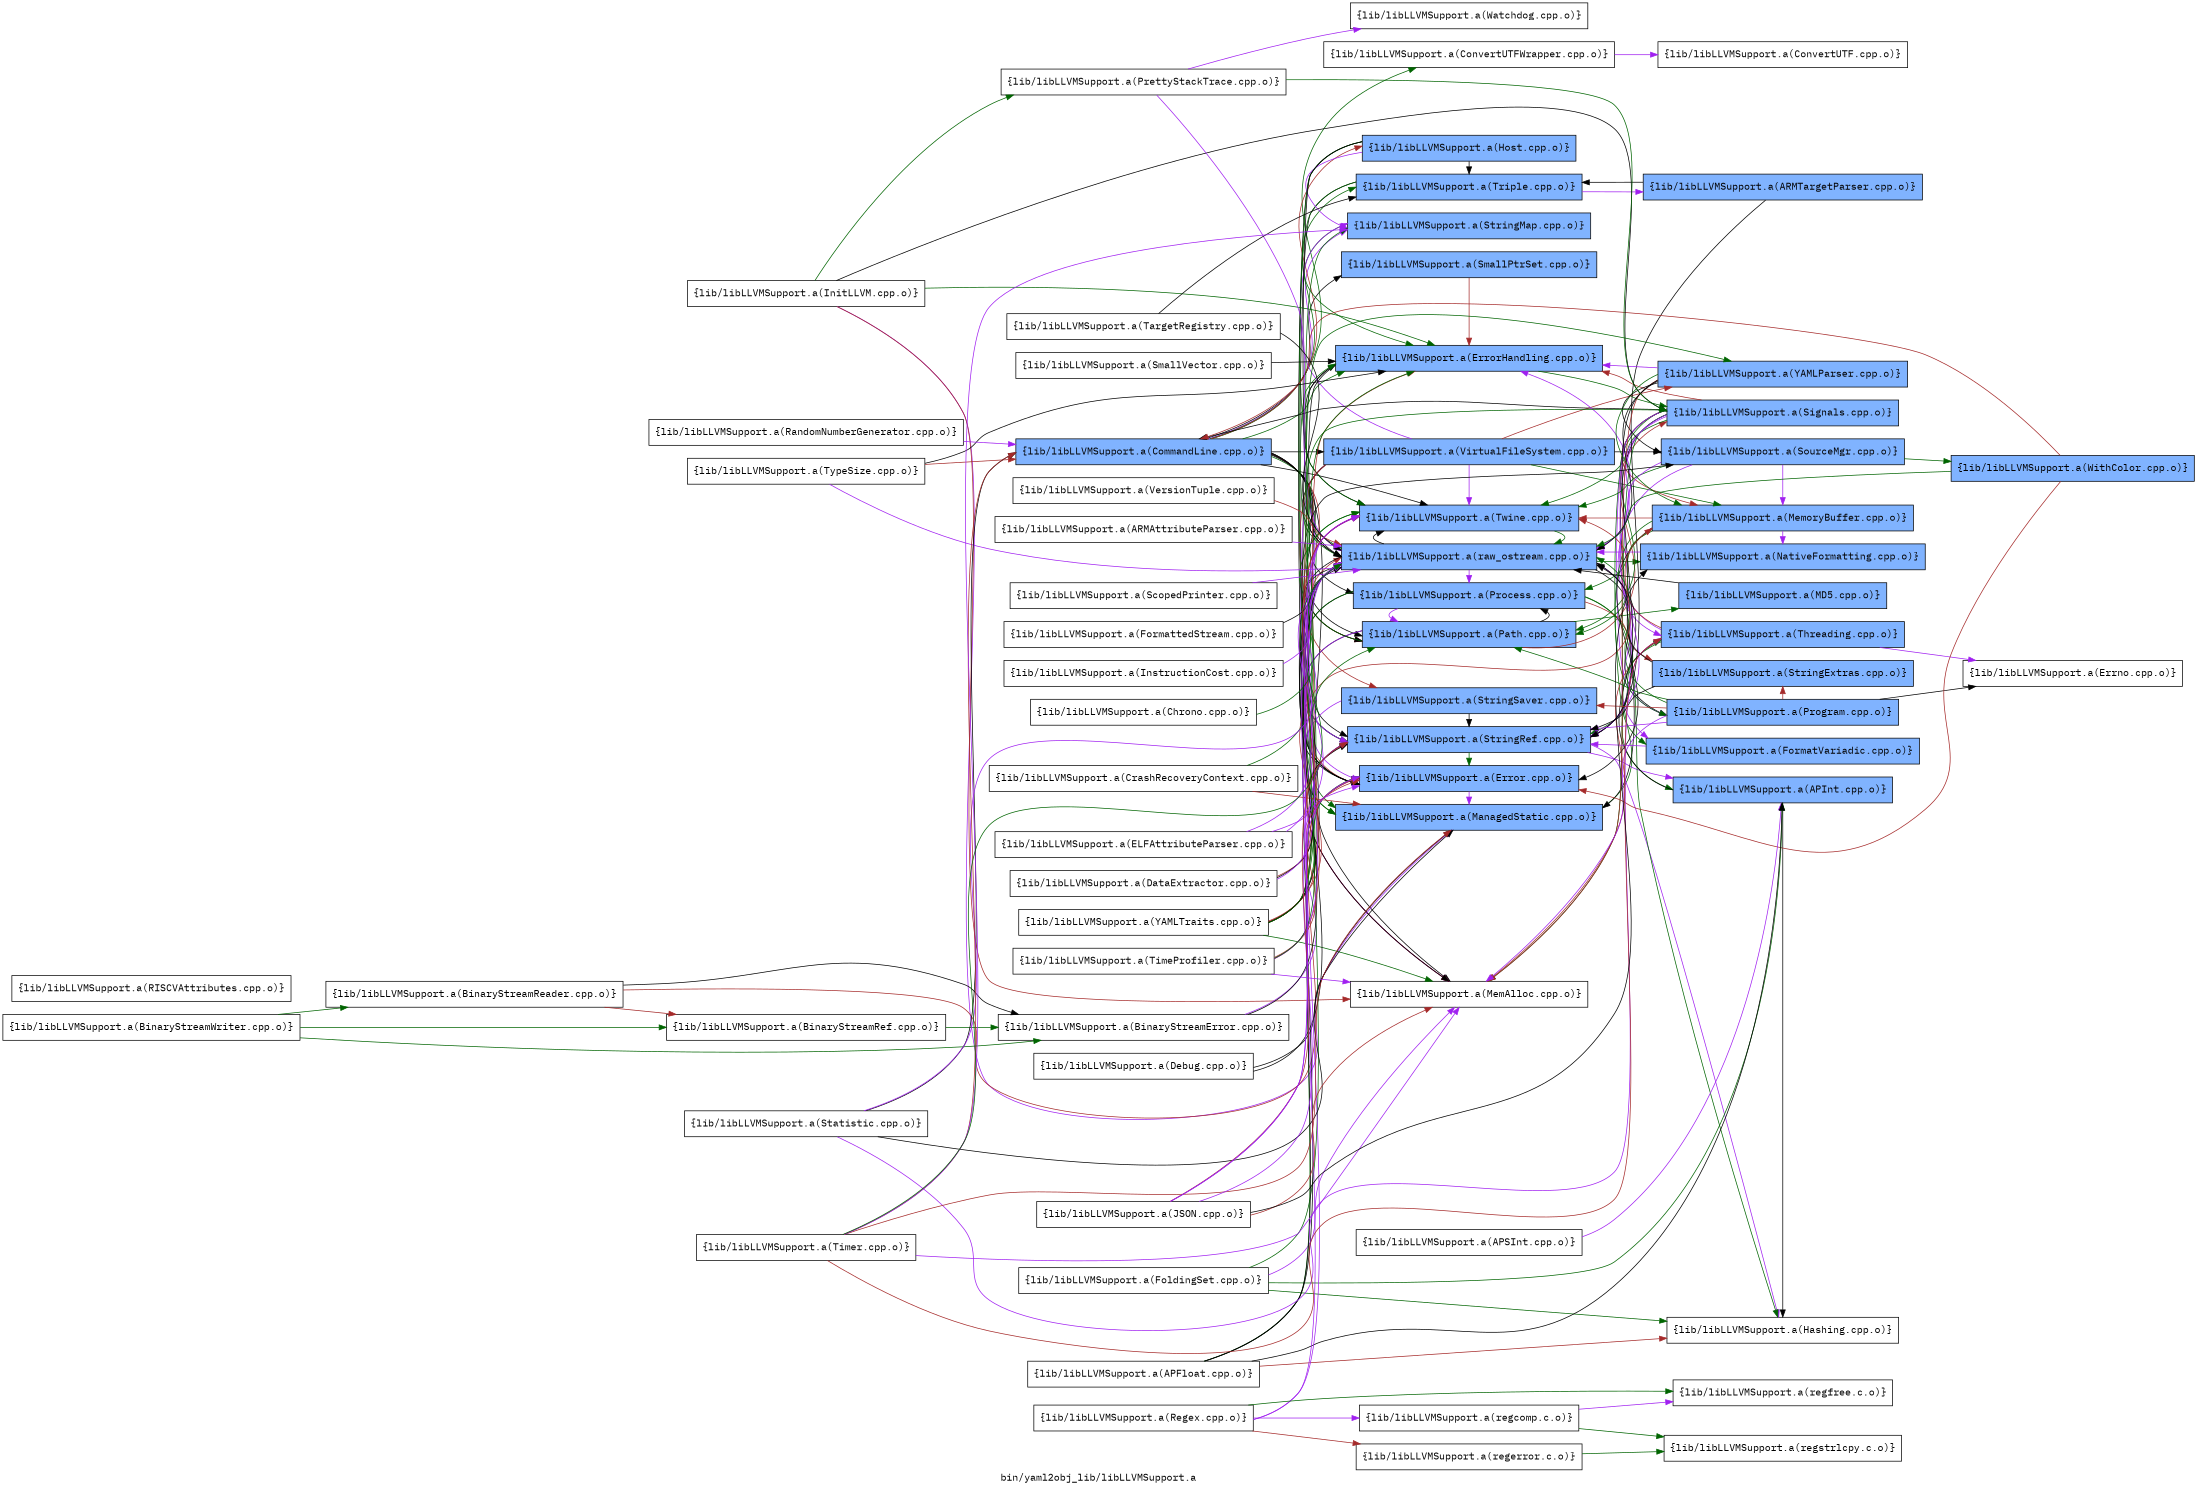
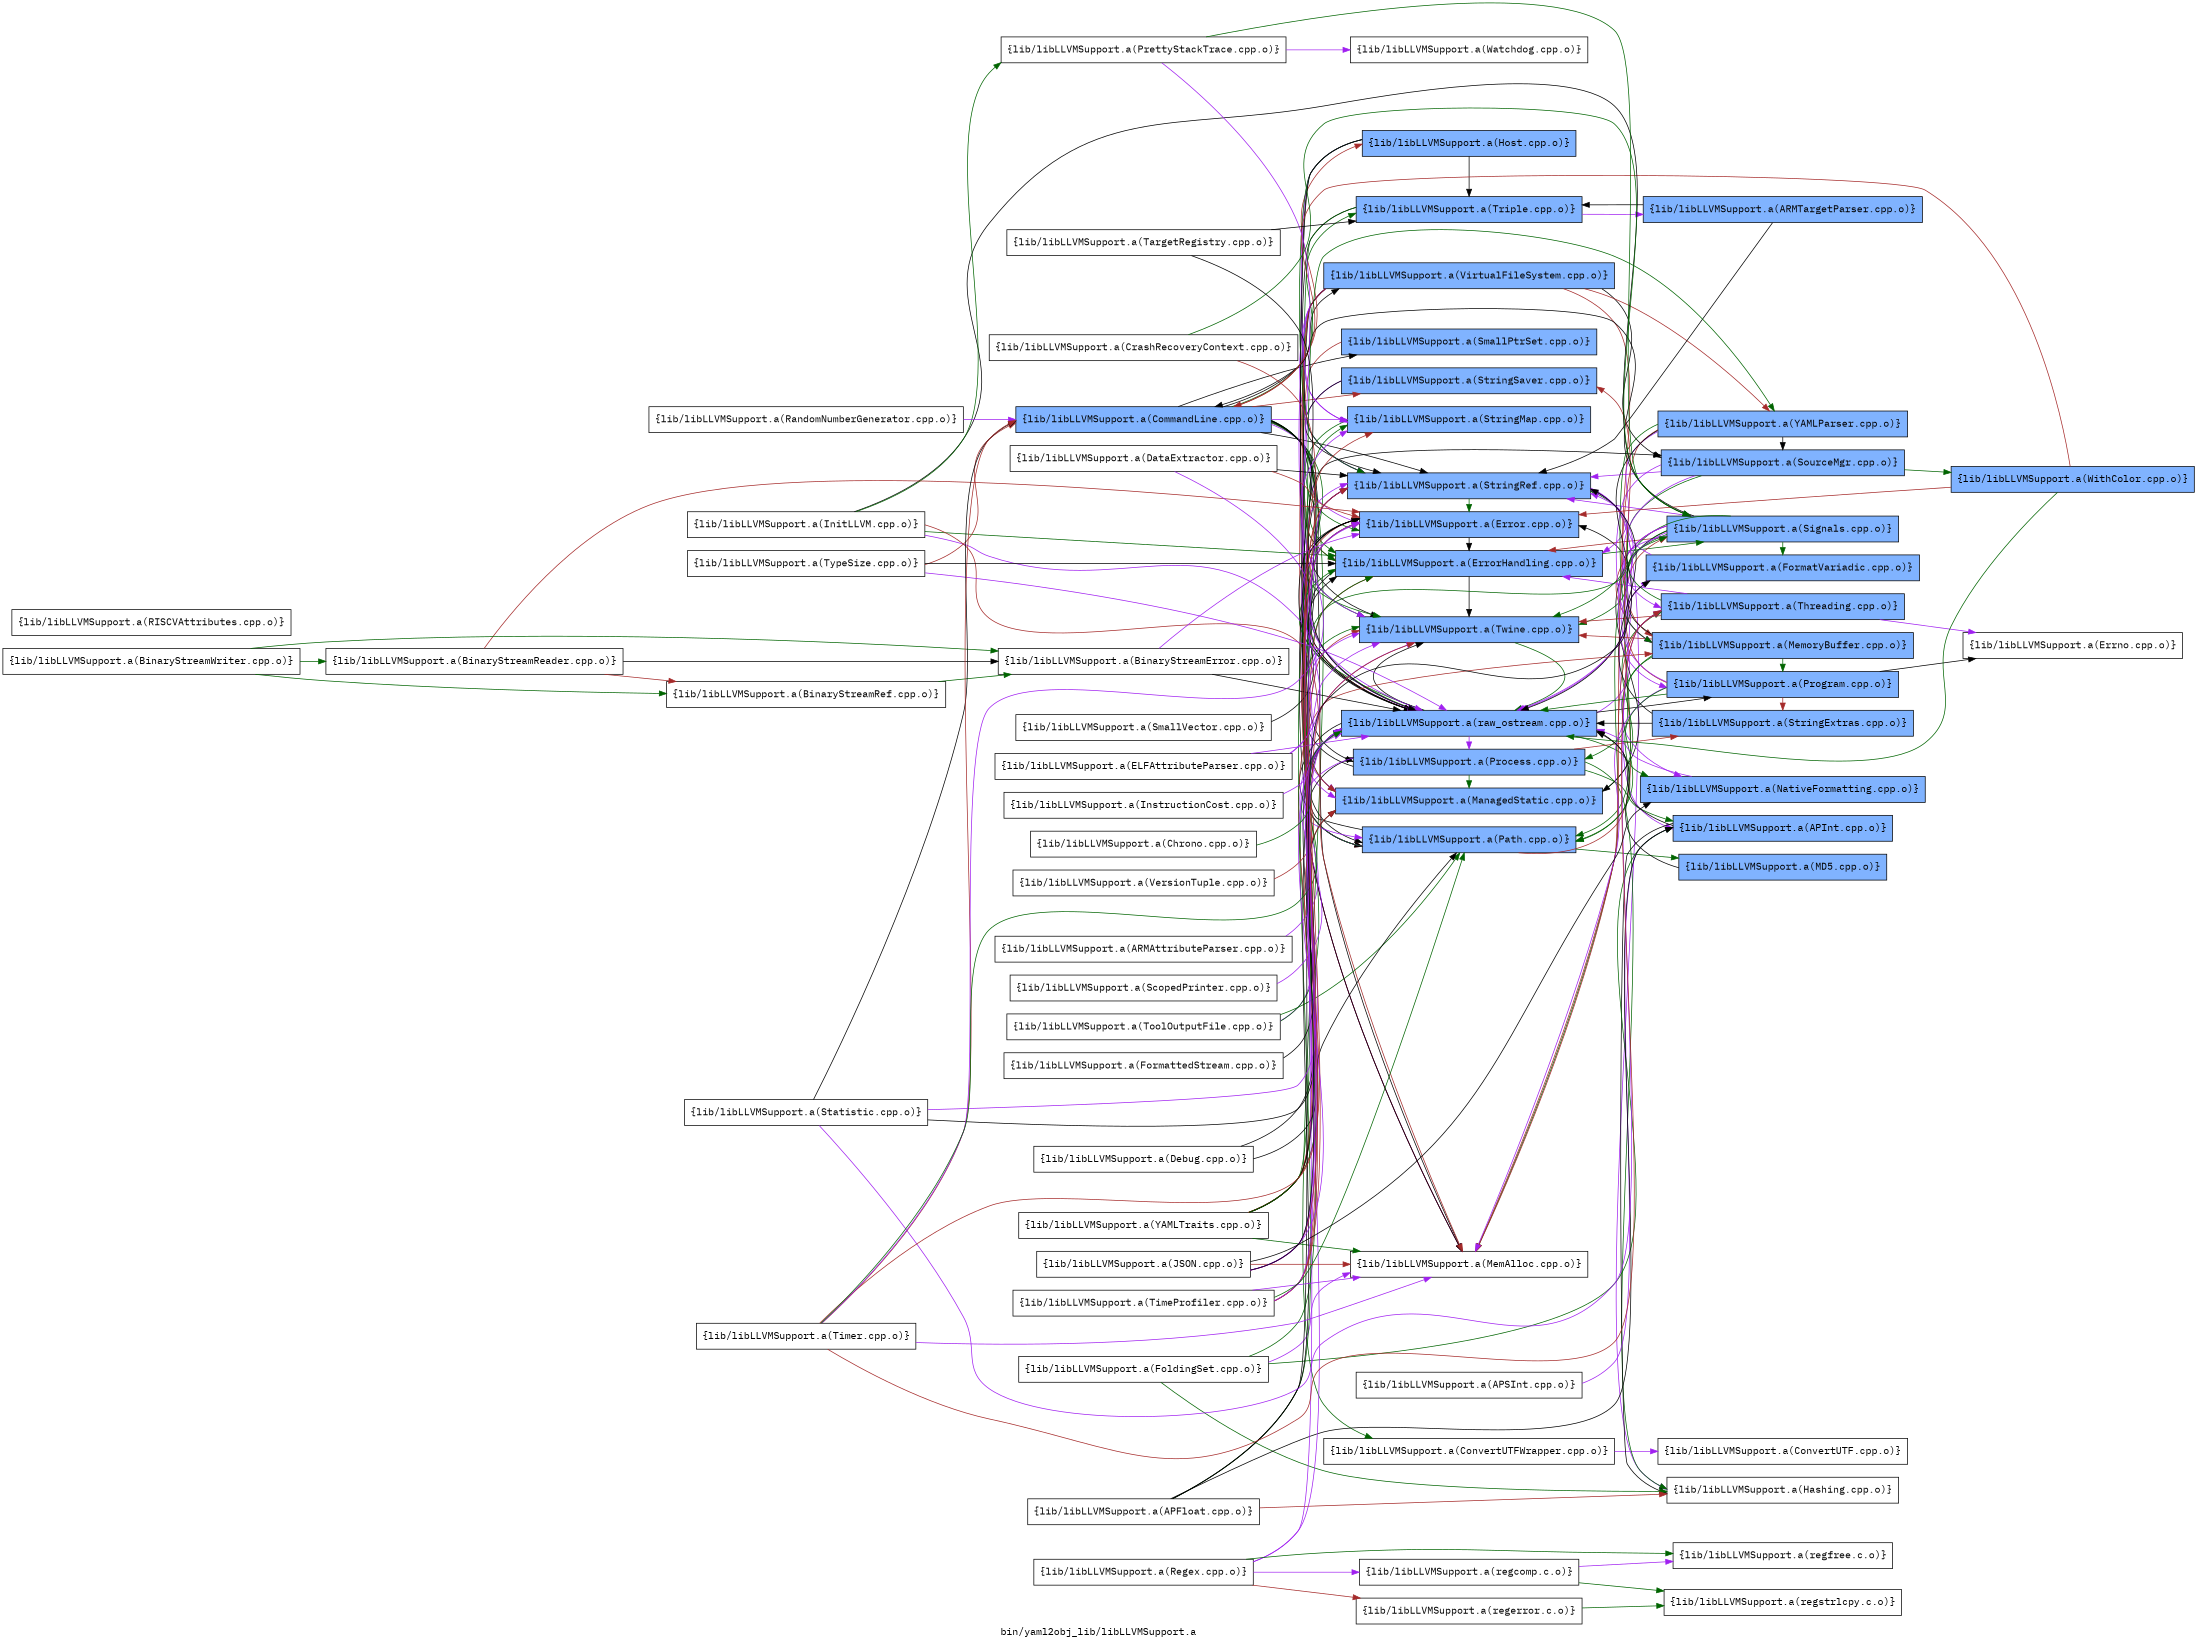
(1613, 482) -> (1628, 448)
(1783, 534) -> (1620, 651)
(1627, 557) -> none
(1304, 639) -> (1303, 417)
none -> (1401, 665)
none -> (1313, 864)
(1340, 950) -> (1341, 1010)
none -> (1144, 1027)
